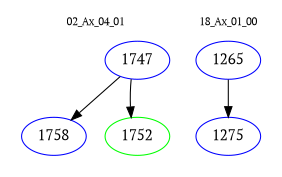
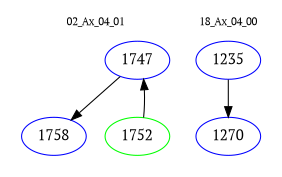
(228, 23) -> (228, 23)
(228, 60) -> (228, 60)
(130, 93) -> (144, 104)
(228, 136) -> (228, 136)
